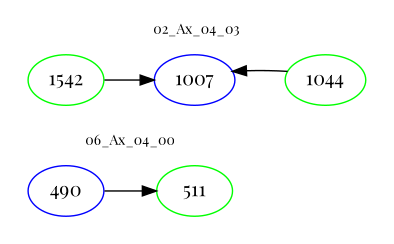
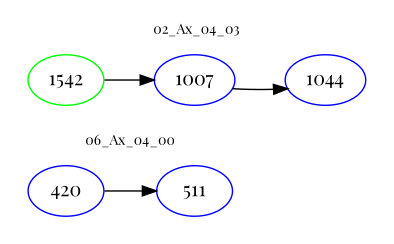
(267, 71) -> (253, 89)
(325, 80) -> (325, 80)
(66, 191) -> (66, 191)
(195, 191) -> (195, 191)
